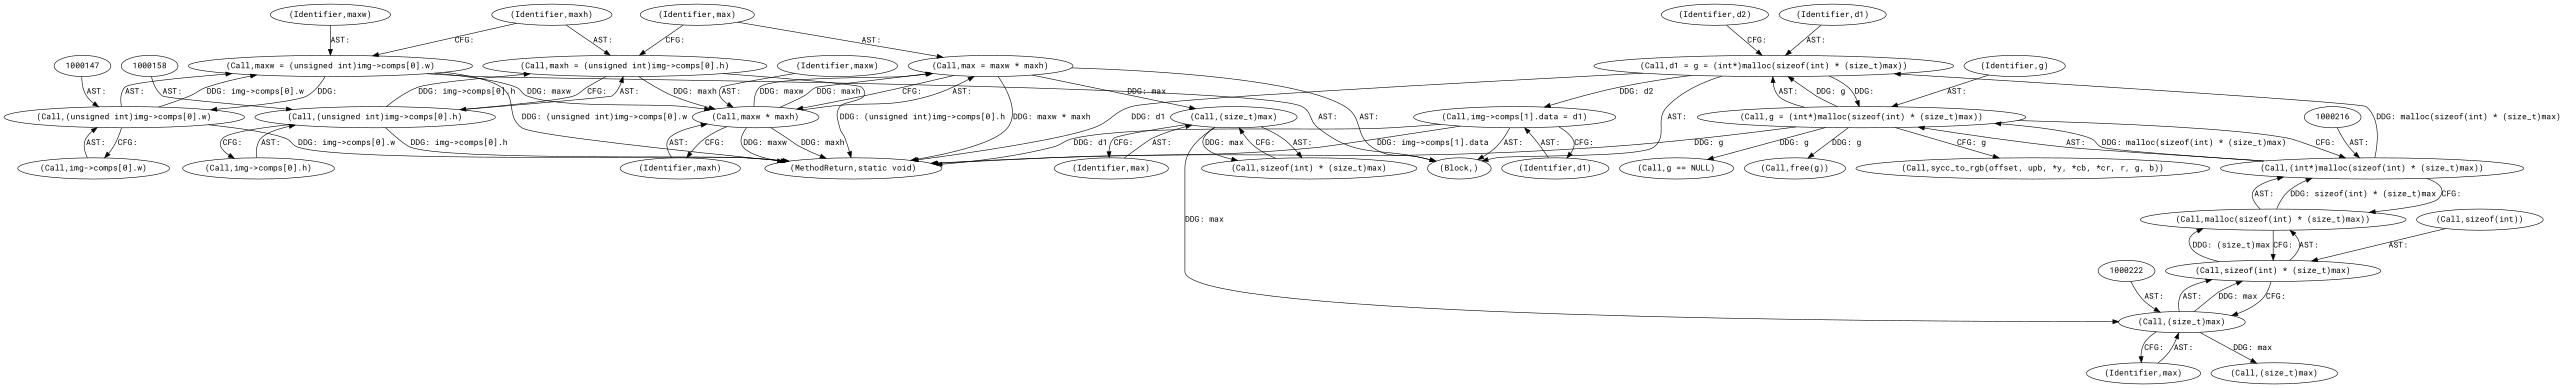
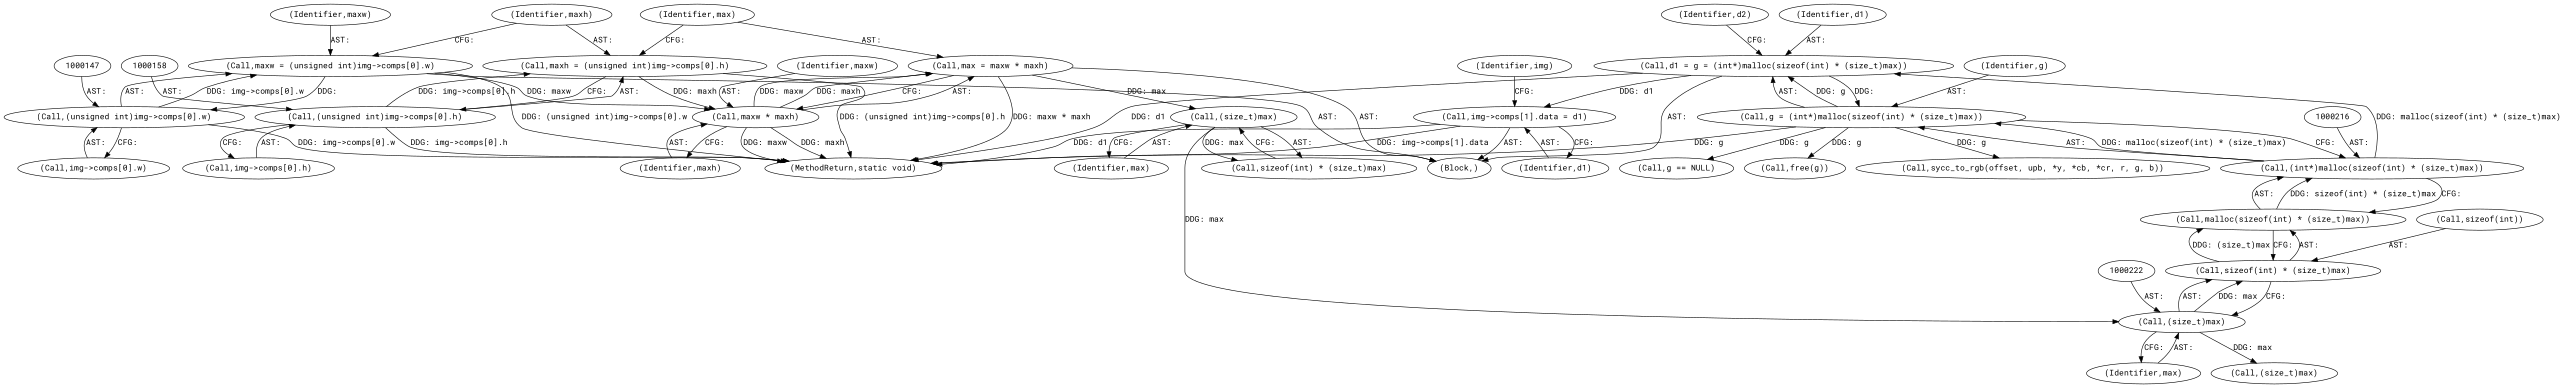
none -> (1515, 66)
(1637, 92) -> (1637, 92)
(1972, 143) -> (1972, 143)
